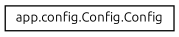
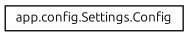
(90, 18) -> (94, 18)
